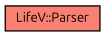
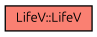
(53, 18) -> (49, 18)
